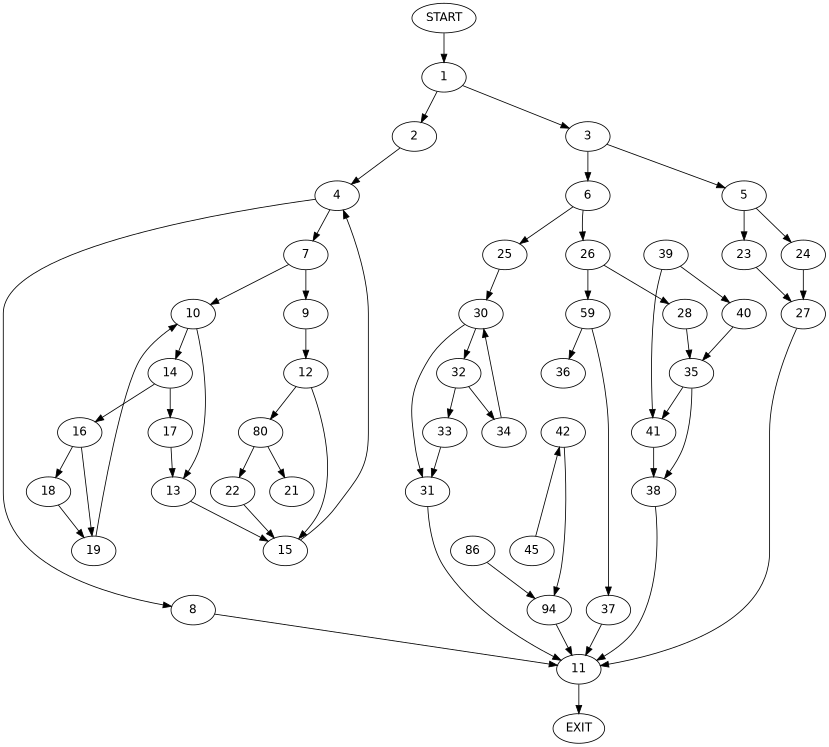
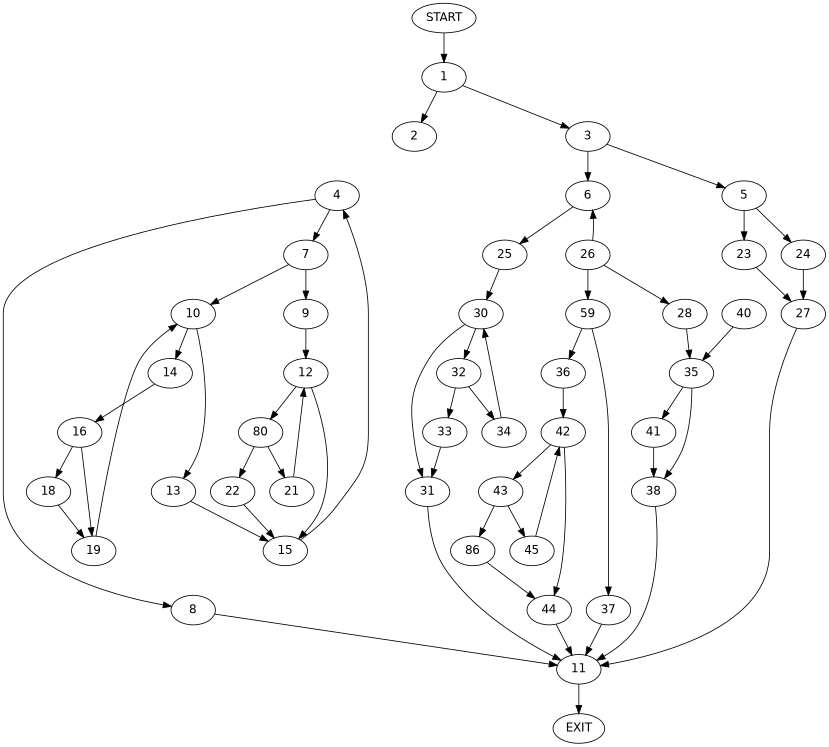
(379, 164) -> none
(582, 221) -> (593, 229)
(666, 255) -> none
none -> (563, 399)
(170, 432) -> none
none -> (298, 437)
none -> (501, 492)
(549, 610) -> (549, 610)
